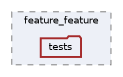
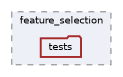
(61, 21) -> (61, 21)
